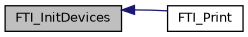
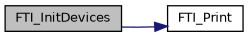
(151, 10) -> (138, 27)
